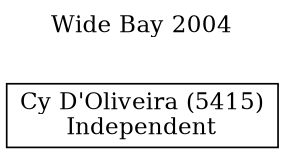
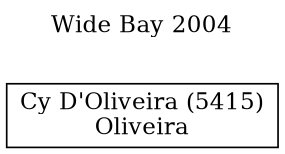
(142, 116) -> (142, 116)
